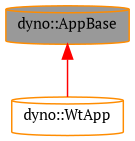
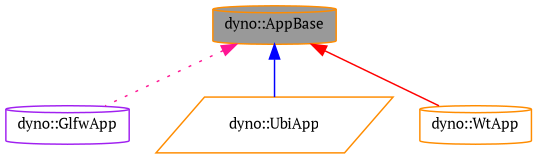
none -> (68, 125)
none -> (275, 125)
